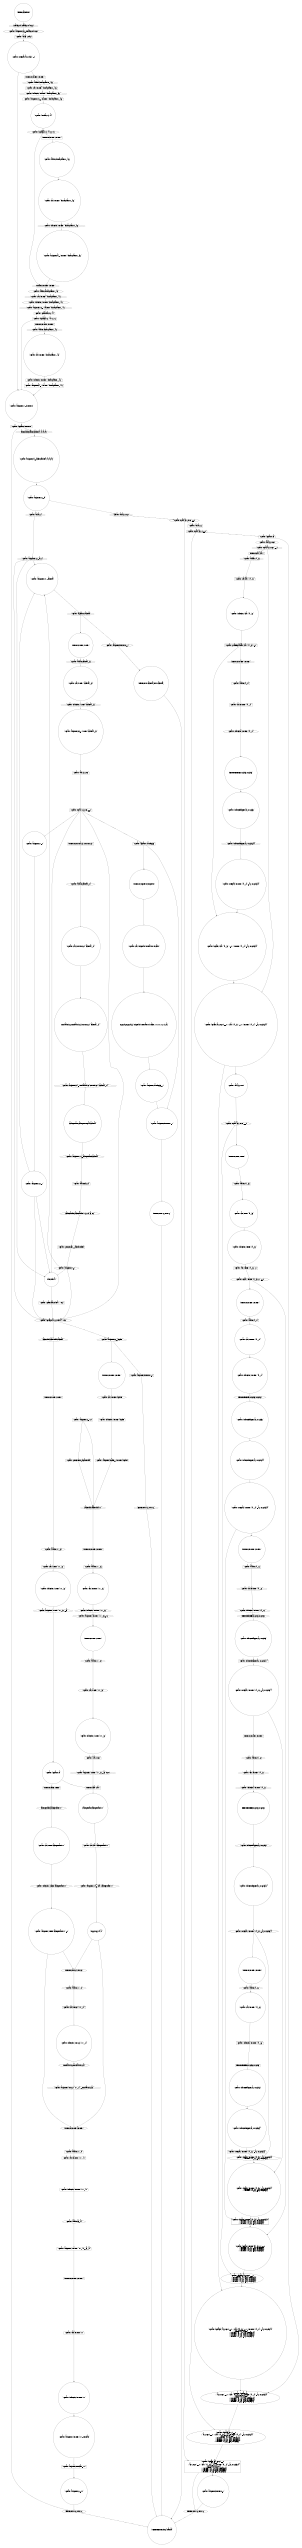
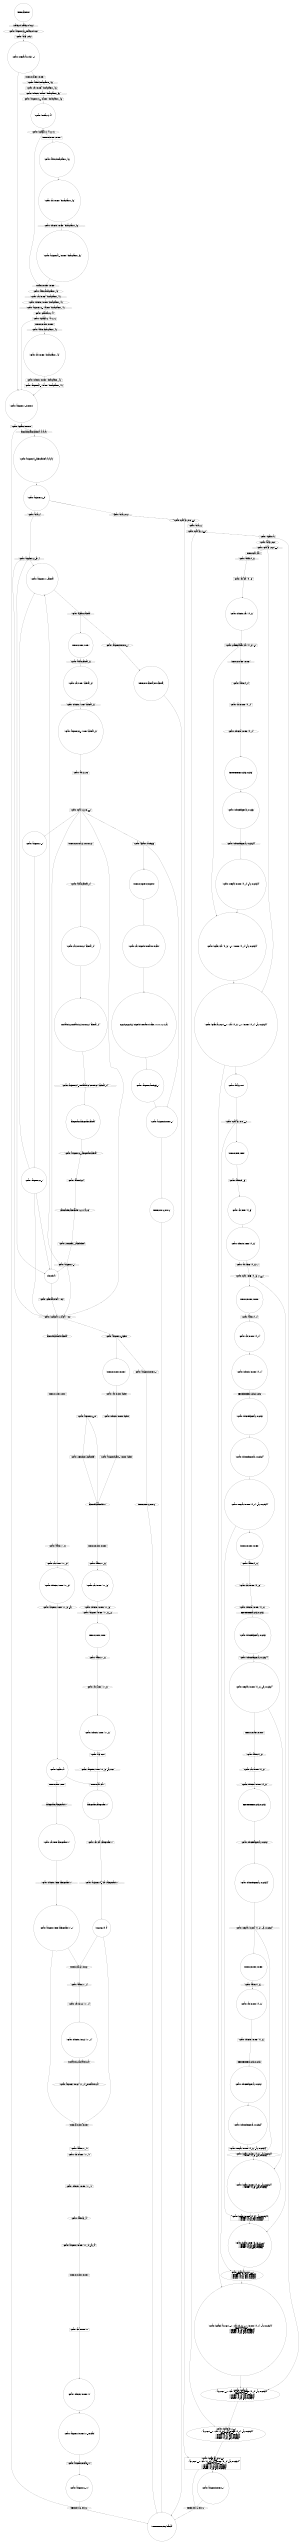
(83, 1124) -> (83, 1122)
